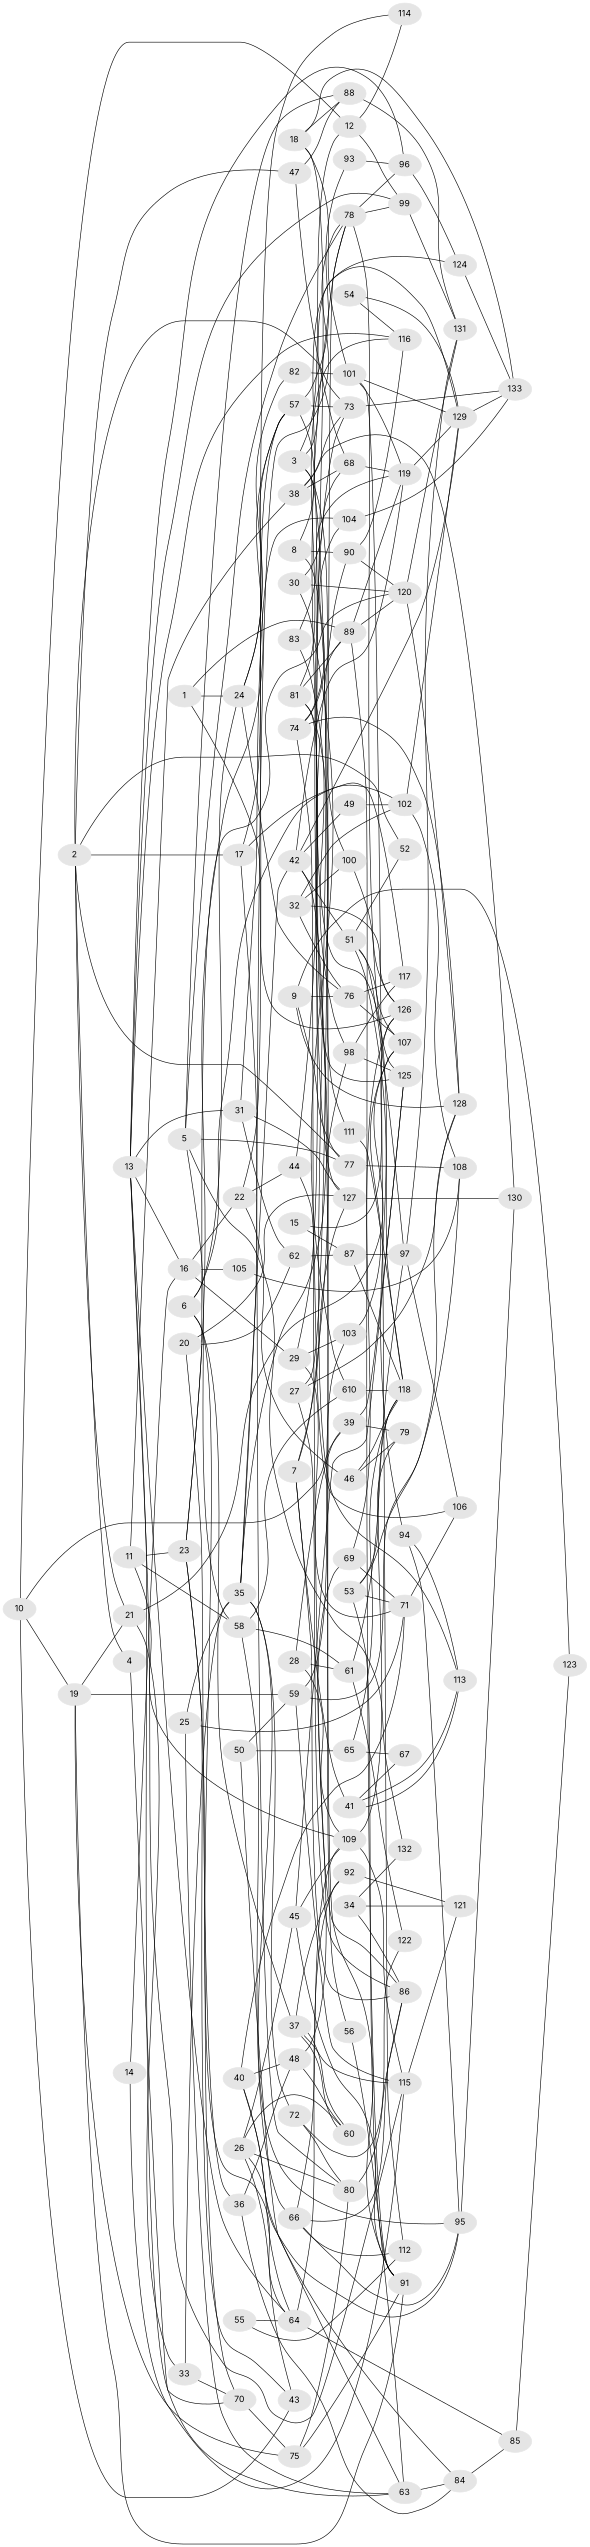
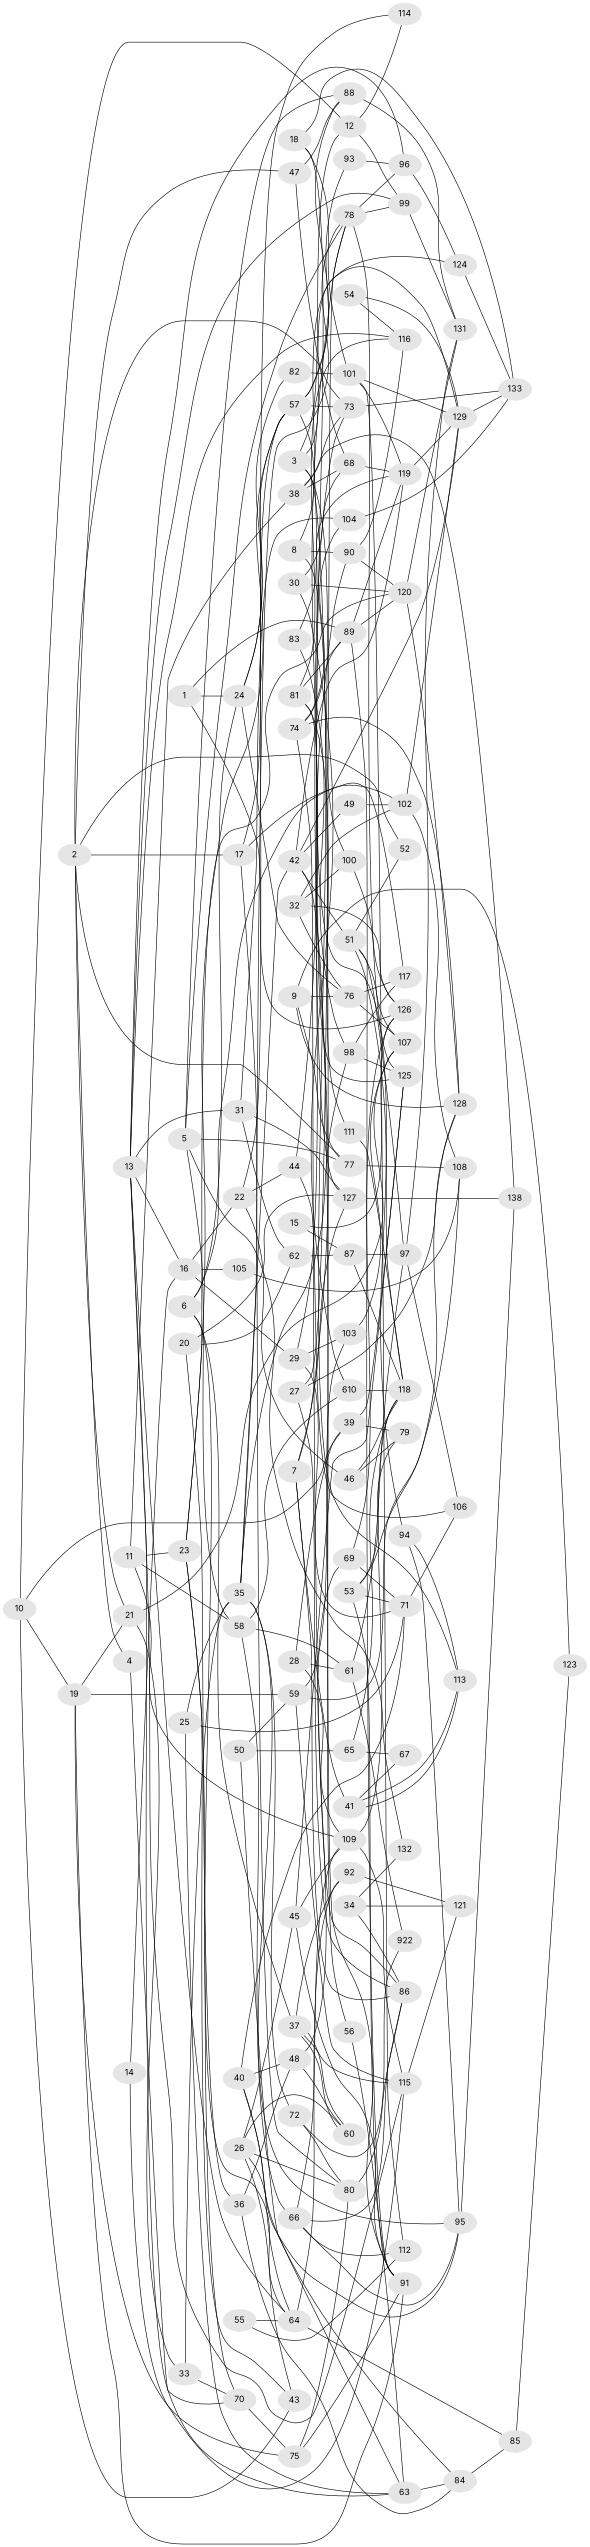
(322, 117) -> (322, 249)
(515, 1198) -> (515, 1198)
(405, 1941) -> (405, 1941)
